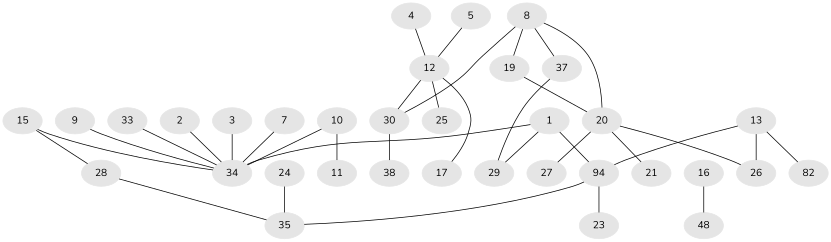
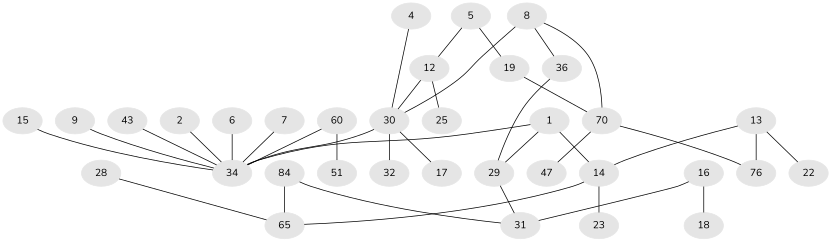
(420, 42) -> (400, 68)
(518, 42) -> (490, 42)
(562, 68) -> (562, 68)
(471, 117) -> (415, 147)
(127, 121) -> (127, 121)
(232, 121) -> (232, 121)
(337, 121) -> (337, 121)
(602, 121) -> (602, 121)
(62, 147) -> none
none -> (311, 147)
(285, 173) -> (285, 173)
(337, 173) -> (337, 173)
(389, 173) -> (389, 173)
(547, 173) -> (547, 173)
(599, 173) -> (599, 173)
(651, 173) -> none
(756, 173) -> (756, 173)
(809, 173) -> (809, 173)
(285, 226) -> (285, 226)
none -> (520, 226)
(704, 226) -> (704, 226)
